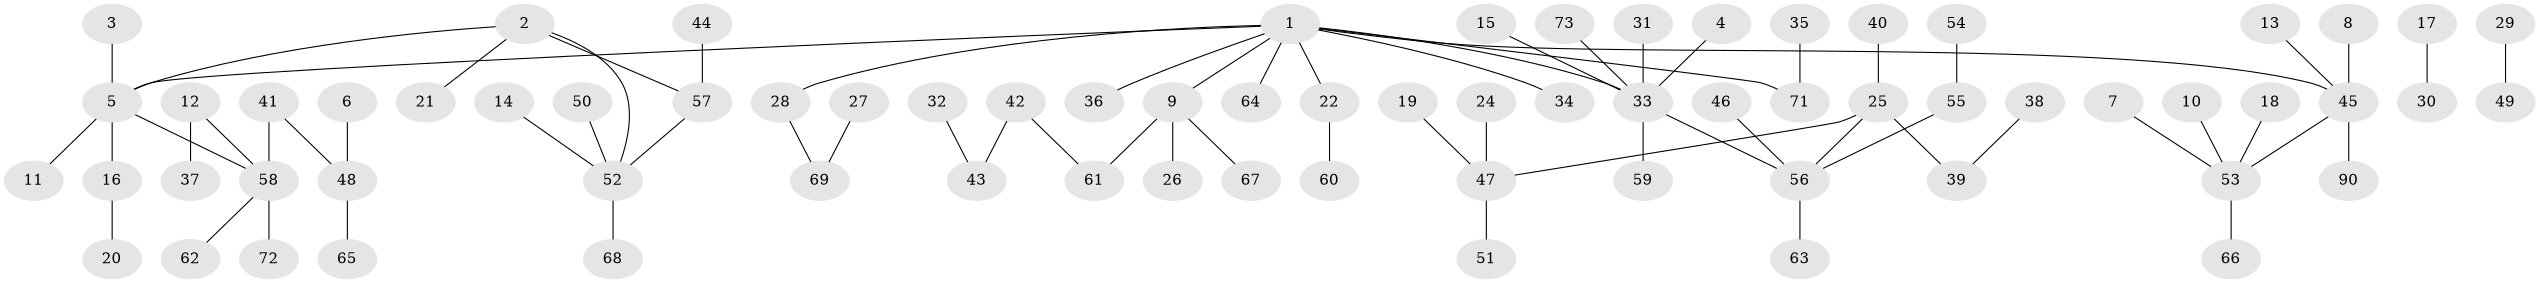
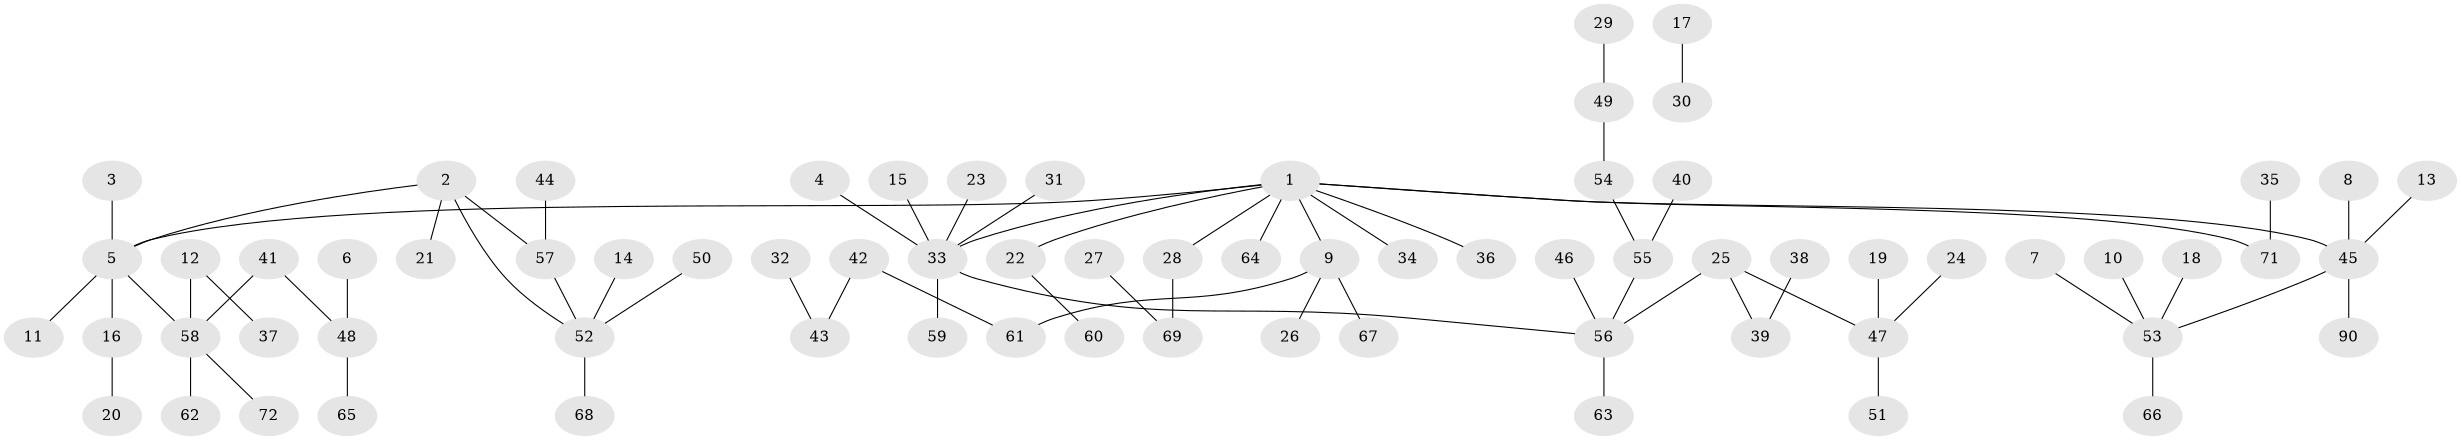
(1565, 24) -> (977, 181)
(1878, 63) -> (1663, 220)
none -> (1604, 142)
